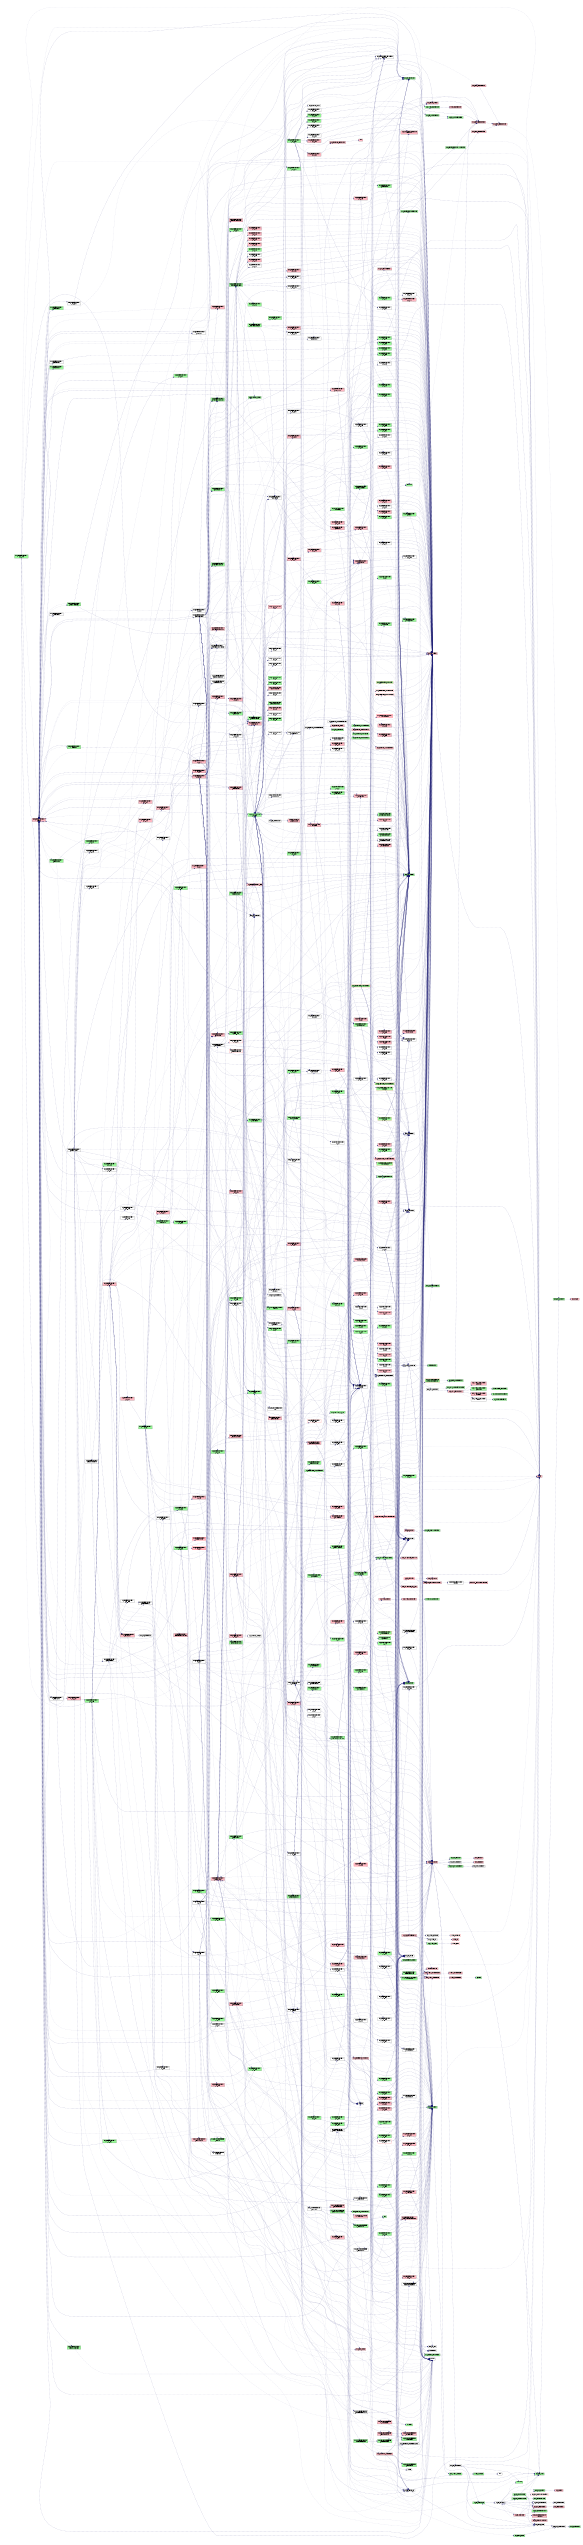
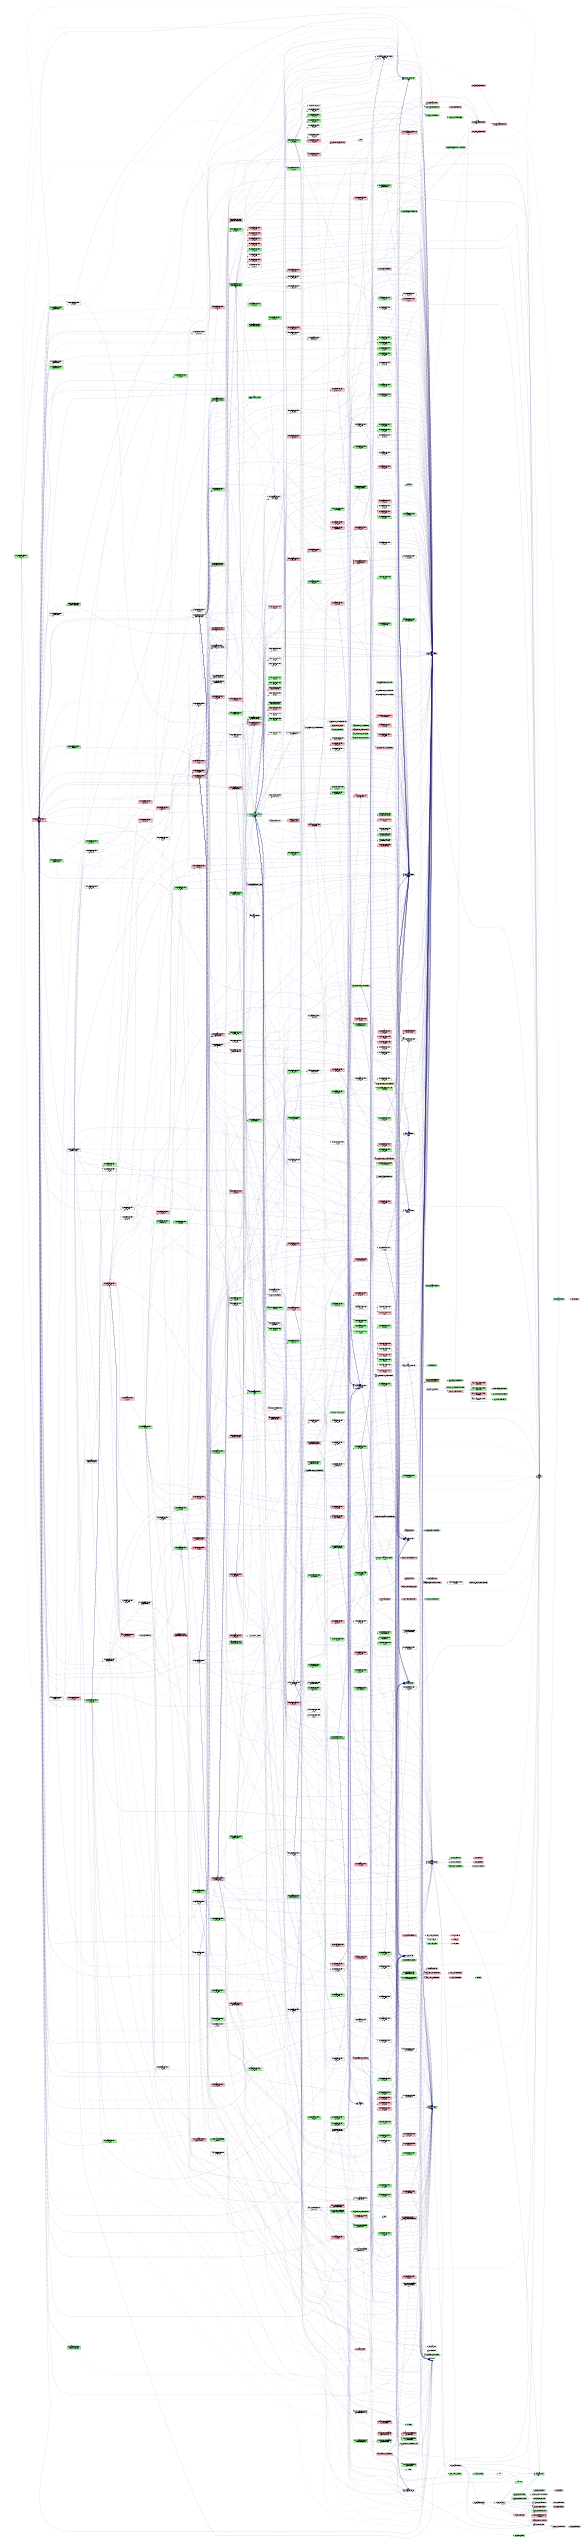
(199, 867) -> (199, 867)
(92, 887) -> (92, 887)
